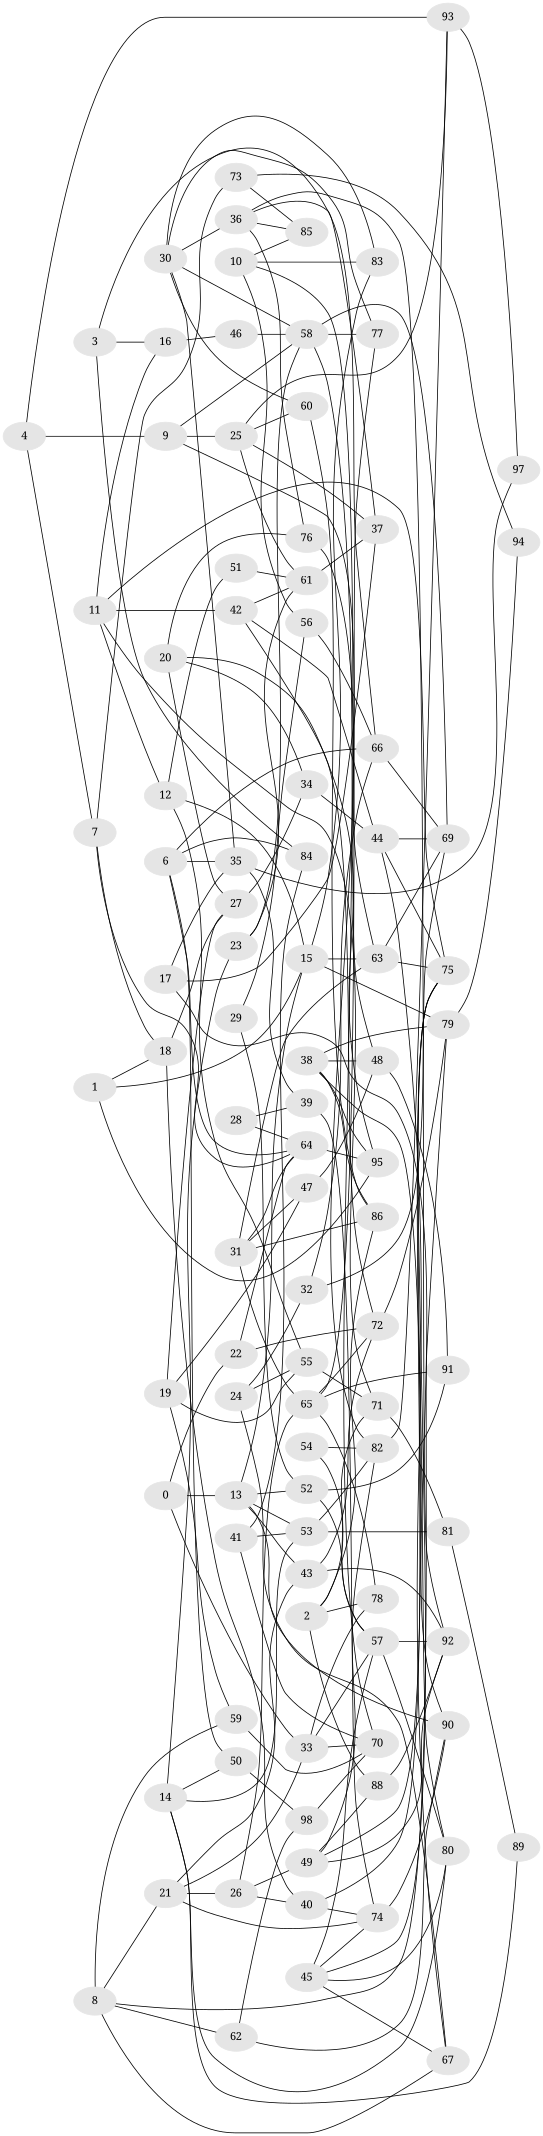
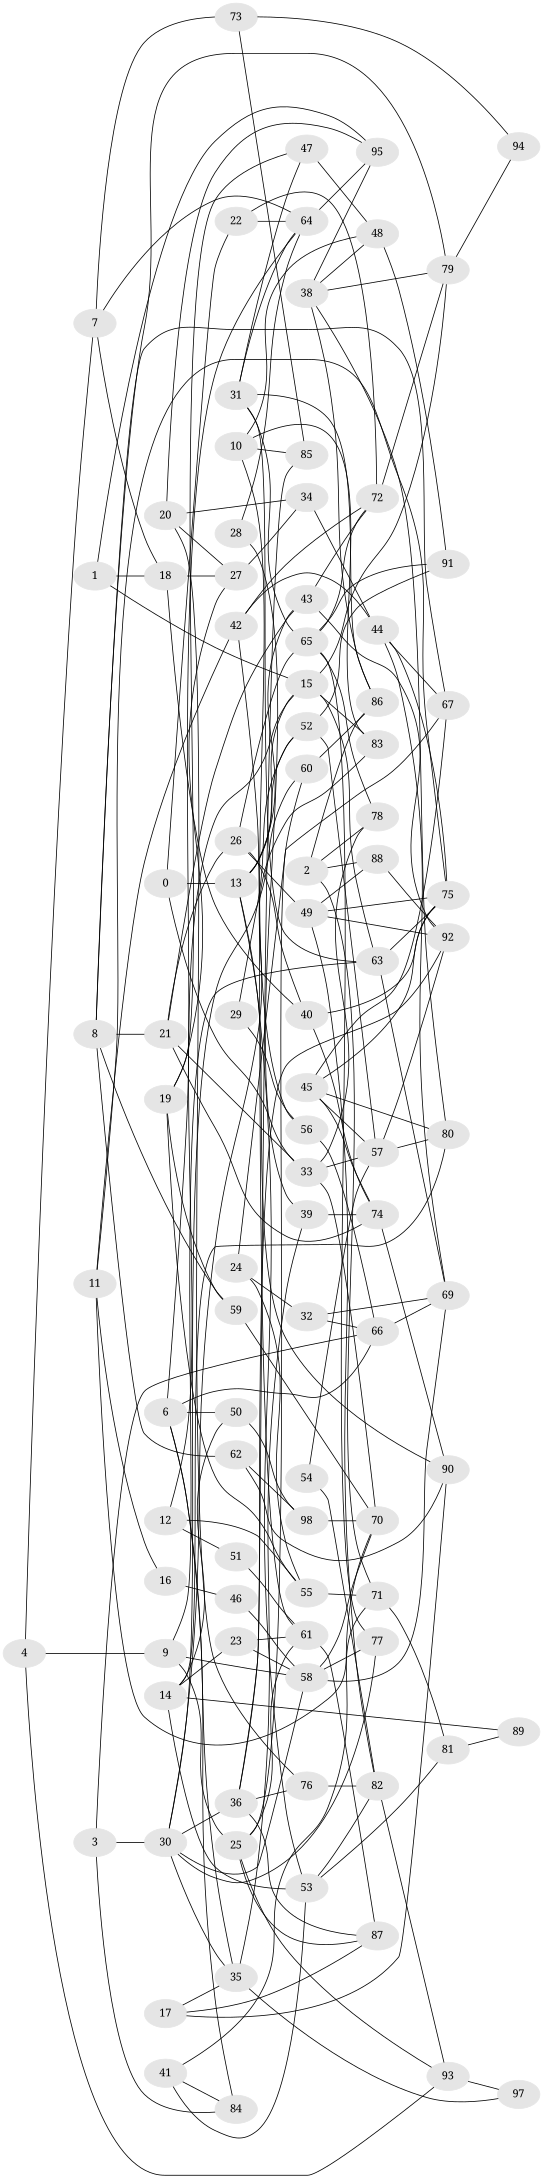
(130, 342) -> (130, 1843)
(377, 530) -> (377, 1936)
(128, 704) -> none
